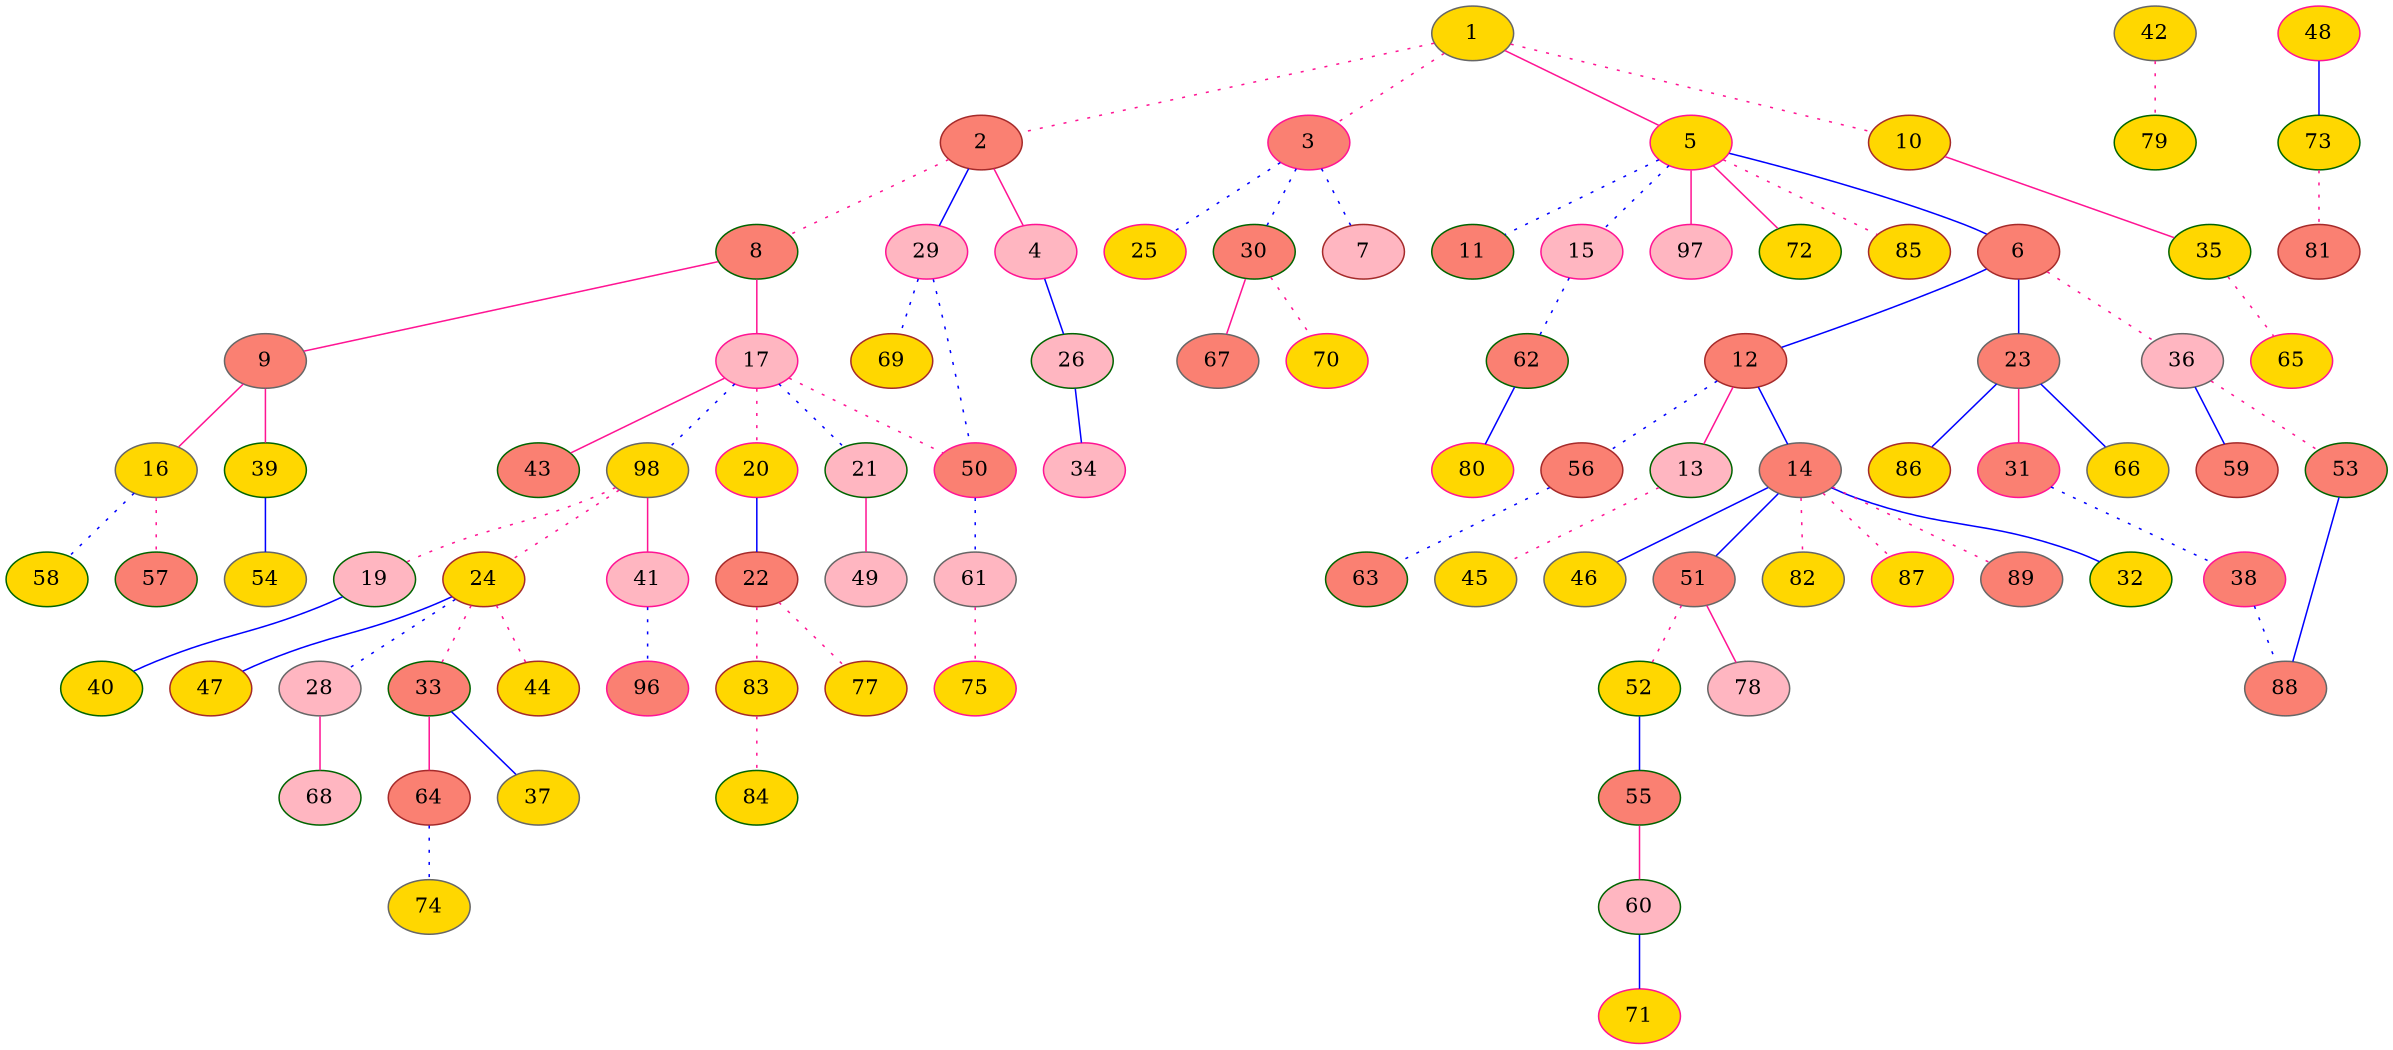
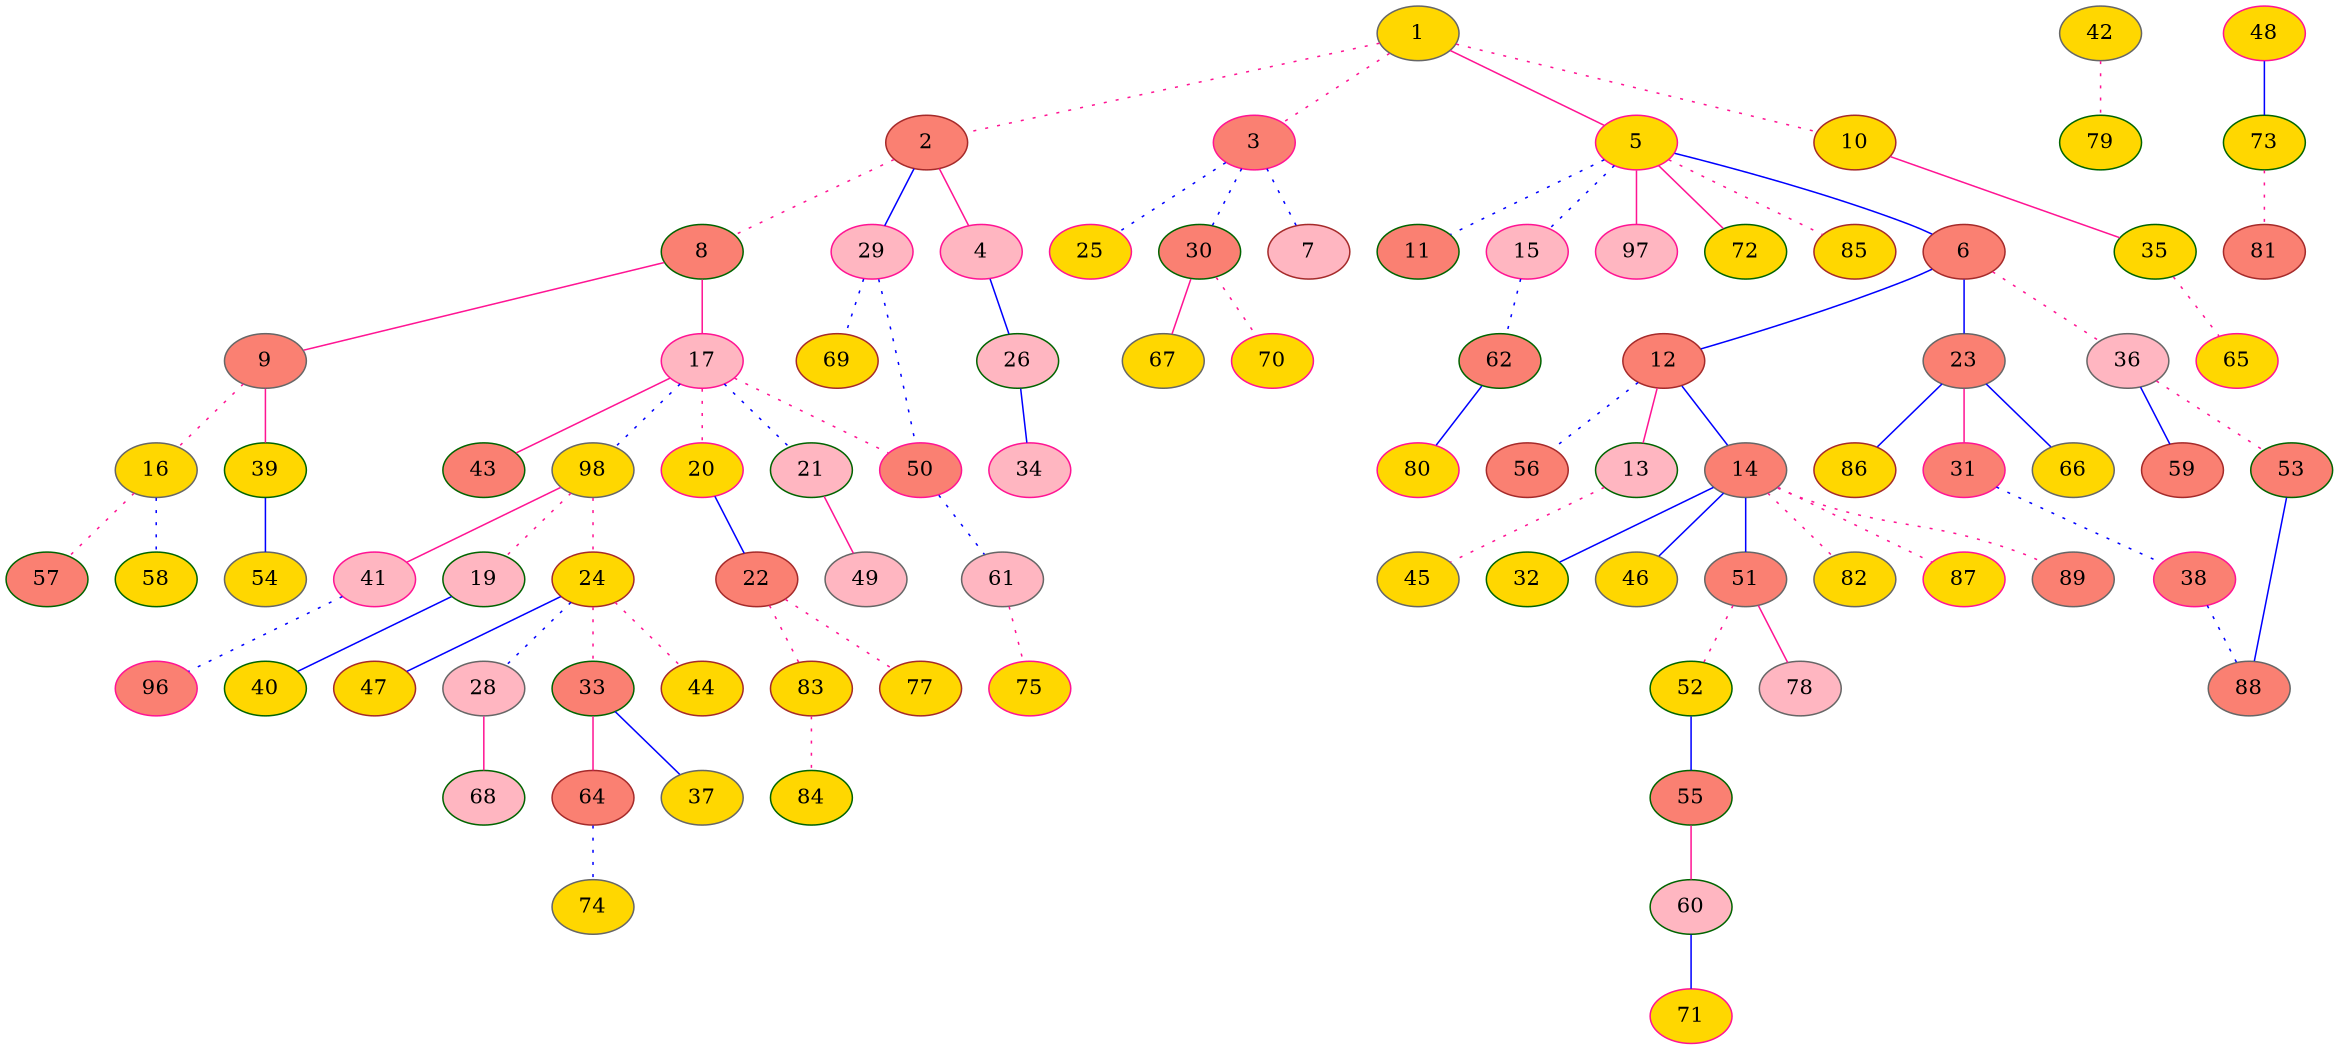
(1218, 361) -> (1163, 361)
(211, 415) -> (211, 415)
(1367, 579) -> none
